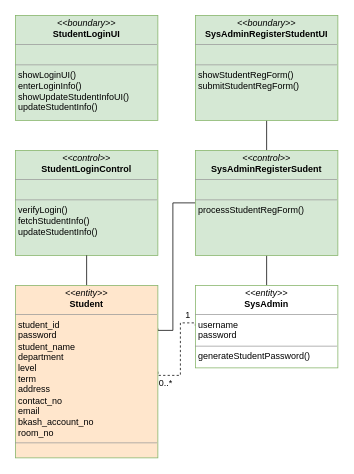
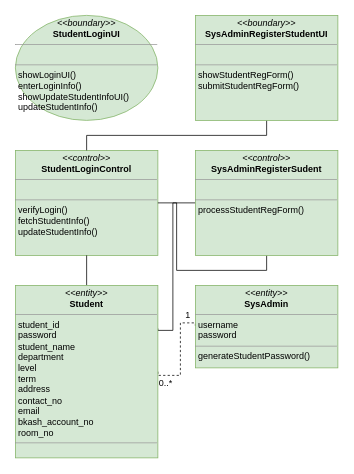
(87, 68) -> (87, 68)
(267, 141) -> (171, 135)
(267, 276) -> (181, 270)
(267, 327) -> (267, 327)
(87, 372) -> (87, 372)
